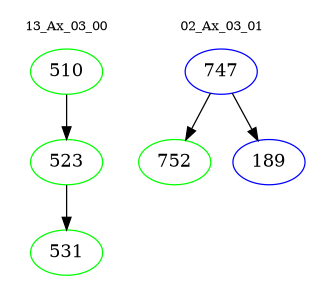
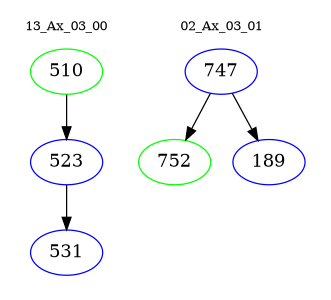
(67, 162) -> (67, 162)
(67, 253) -> (67, 253)
